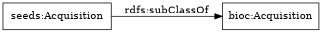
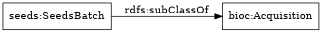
(57, 16) -> (57, 16)
